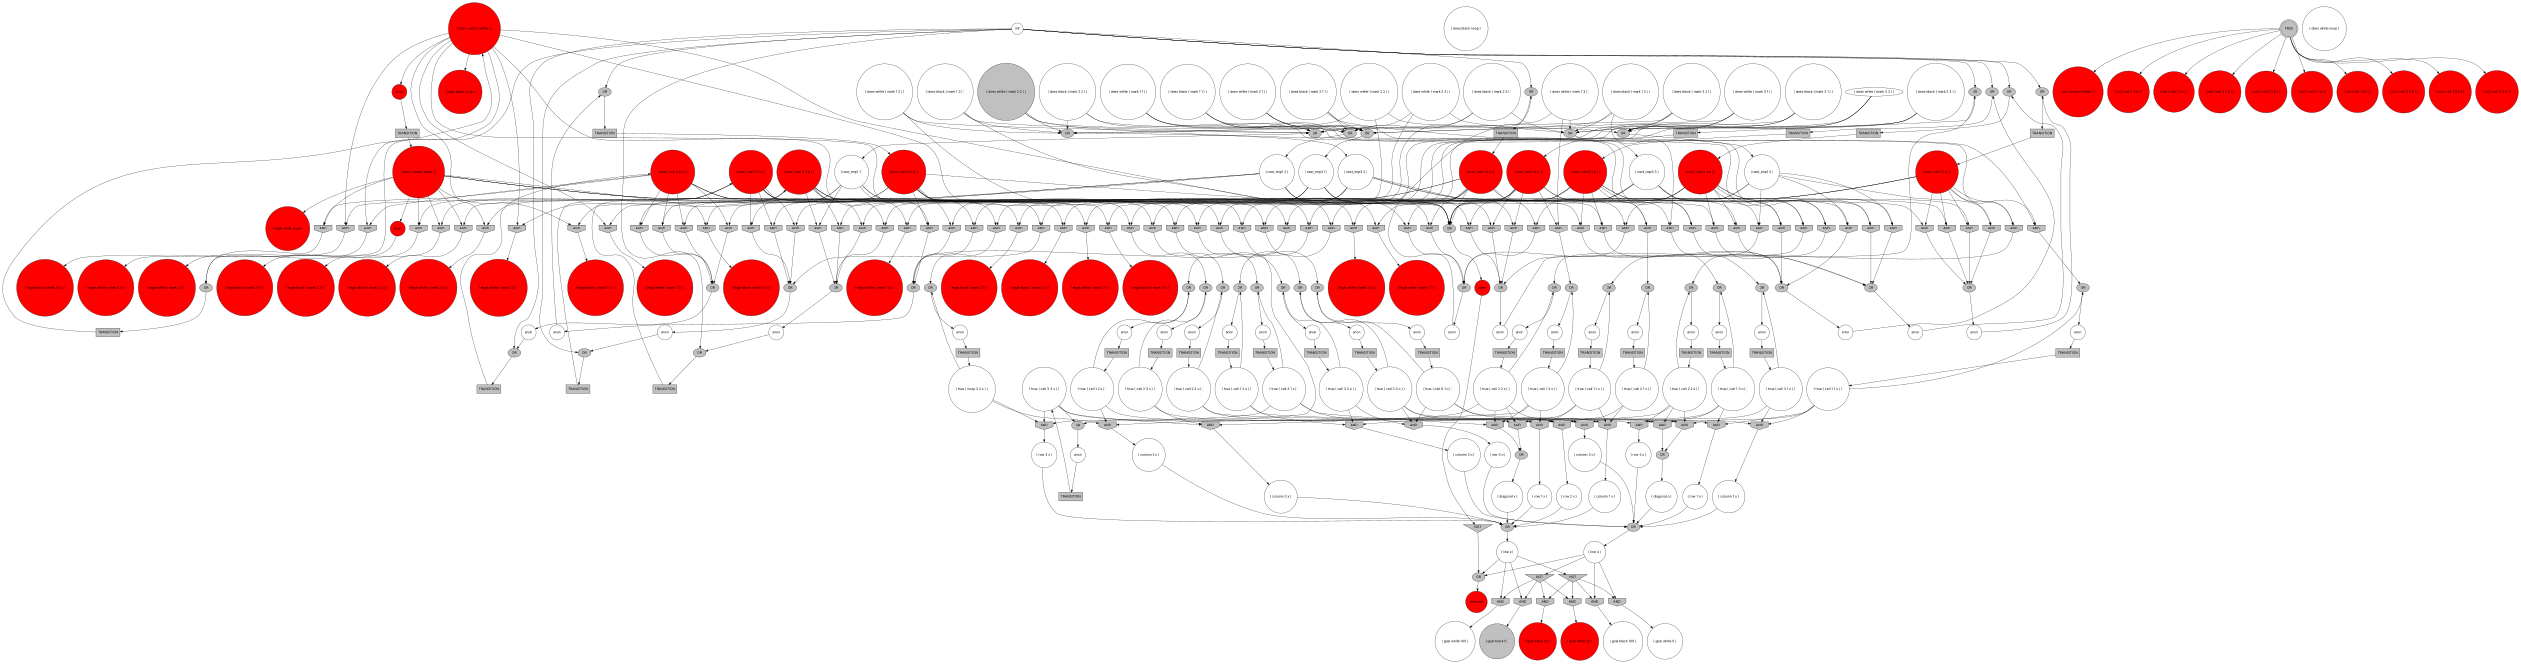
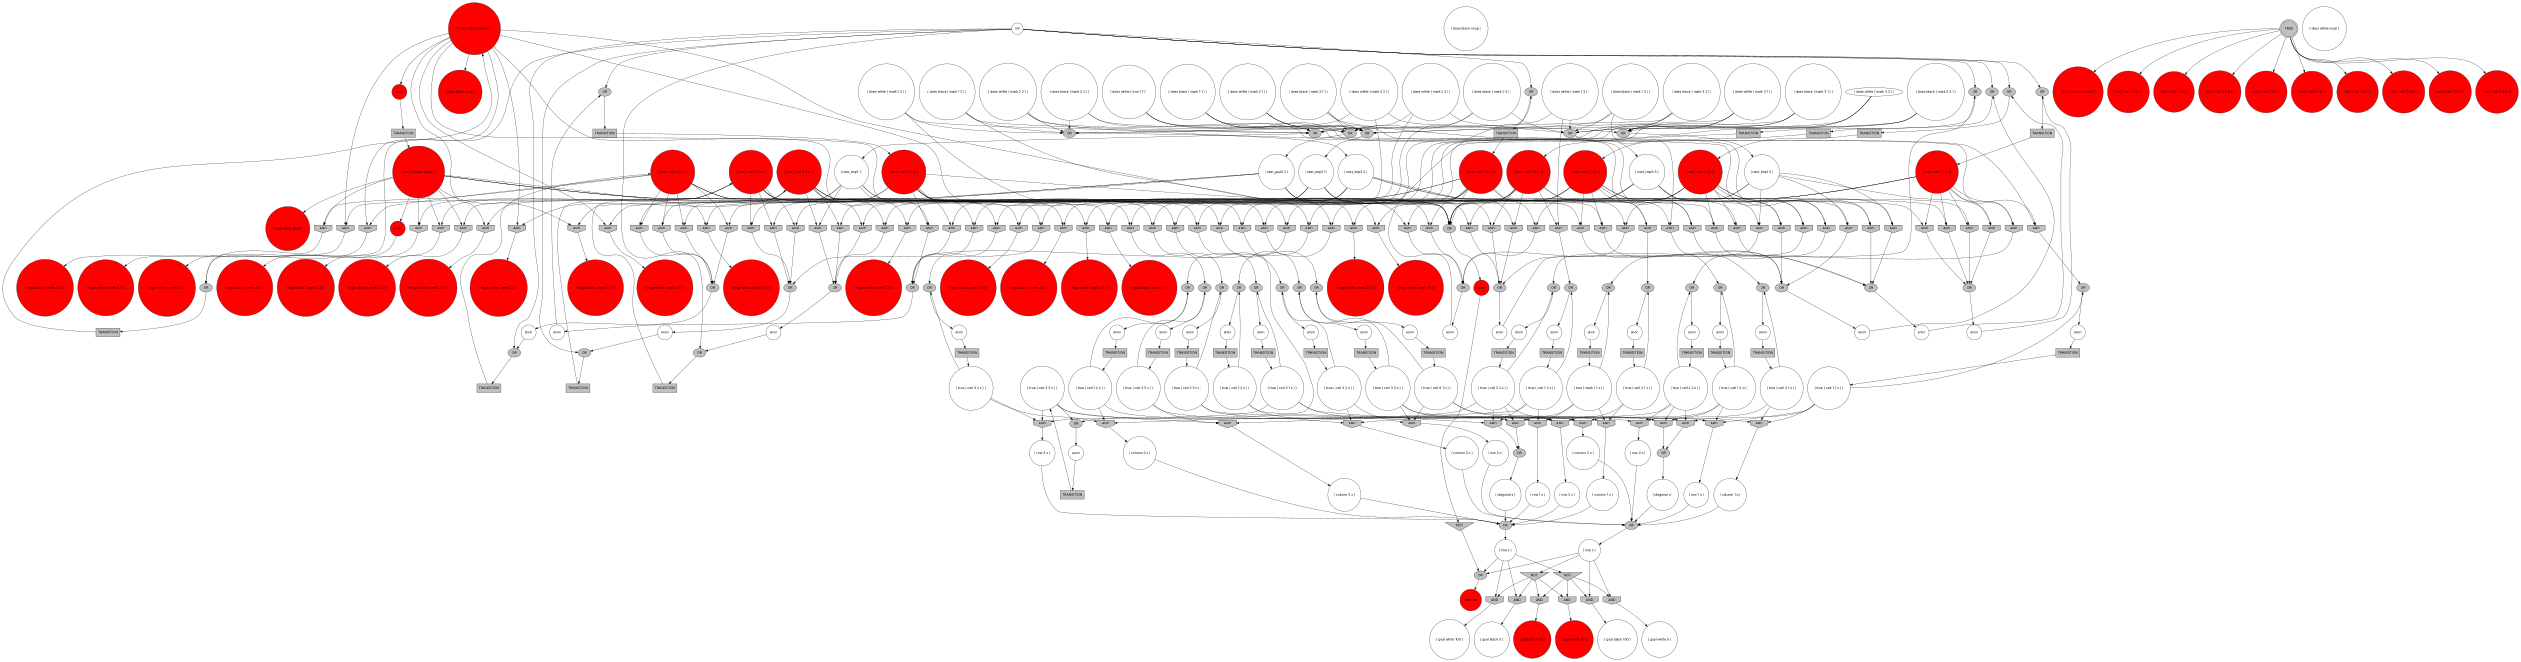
(1006, 92) -> (1008, 92)
(1128, 92) -> (1129, 92)
(1277, 172) -> (1276, 172)
(972, 389) -> (971, 388)
(1590, 389) -> (1589, 388)
(1497, 641) -> (1492, 639)
